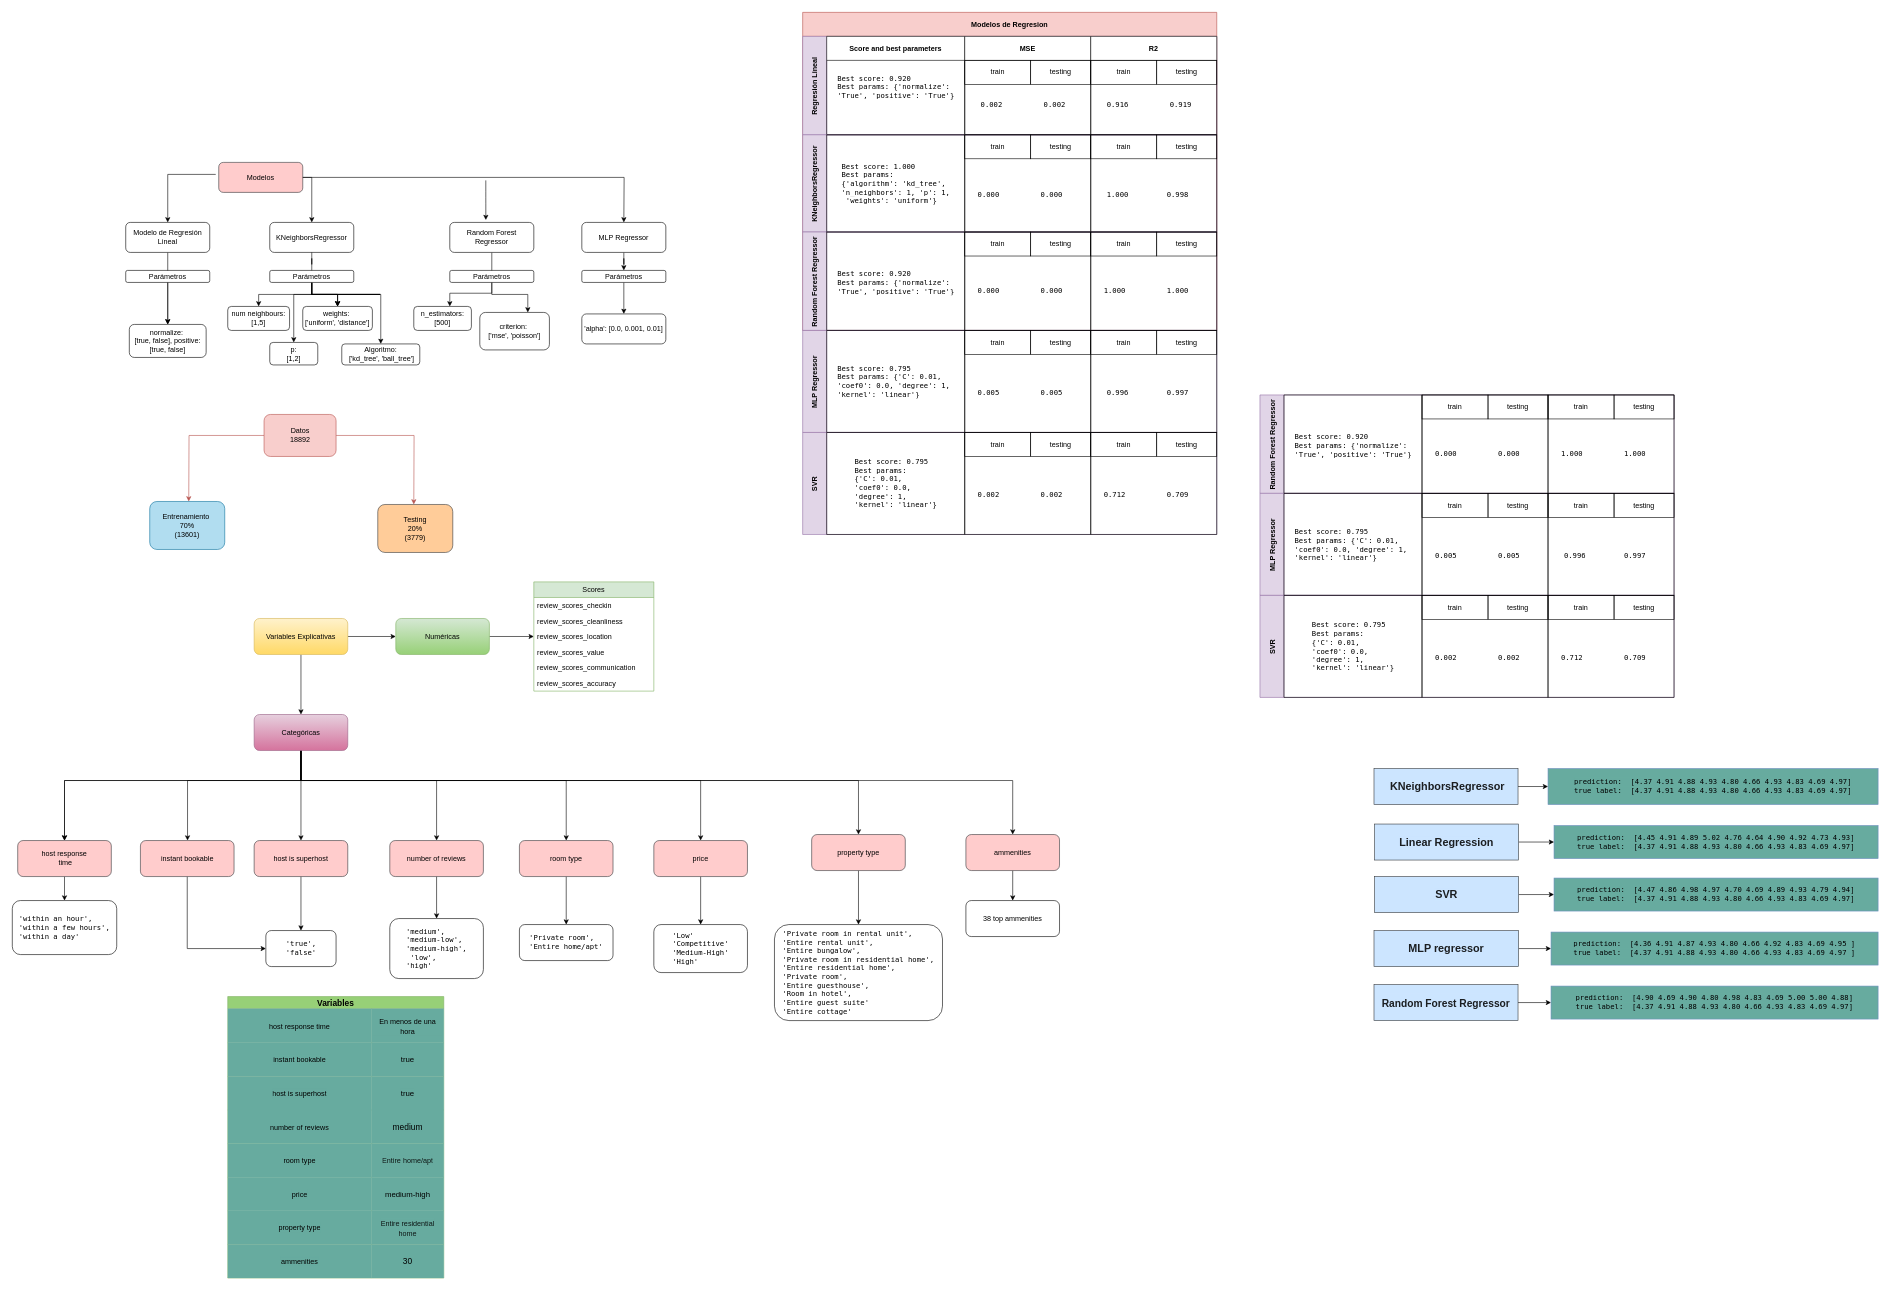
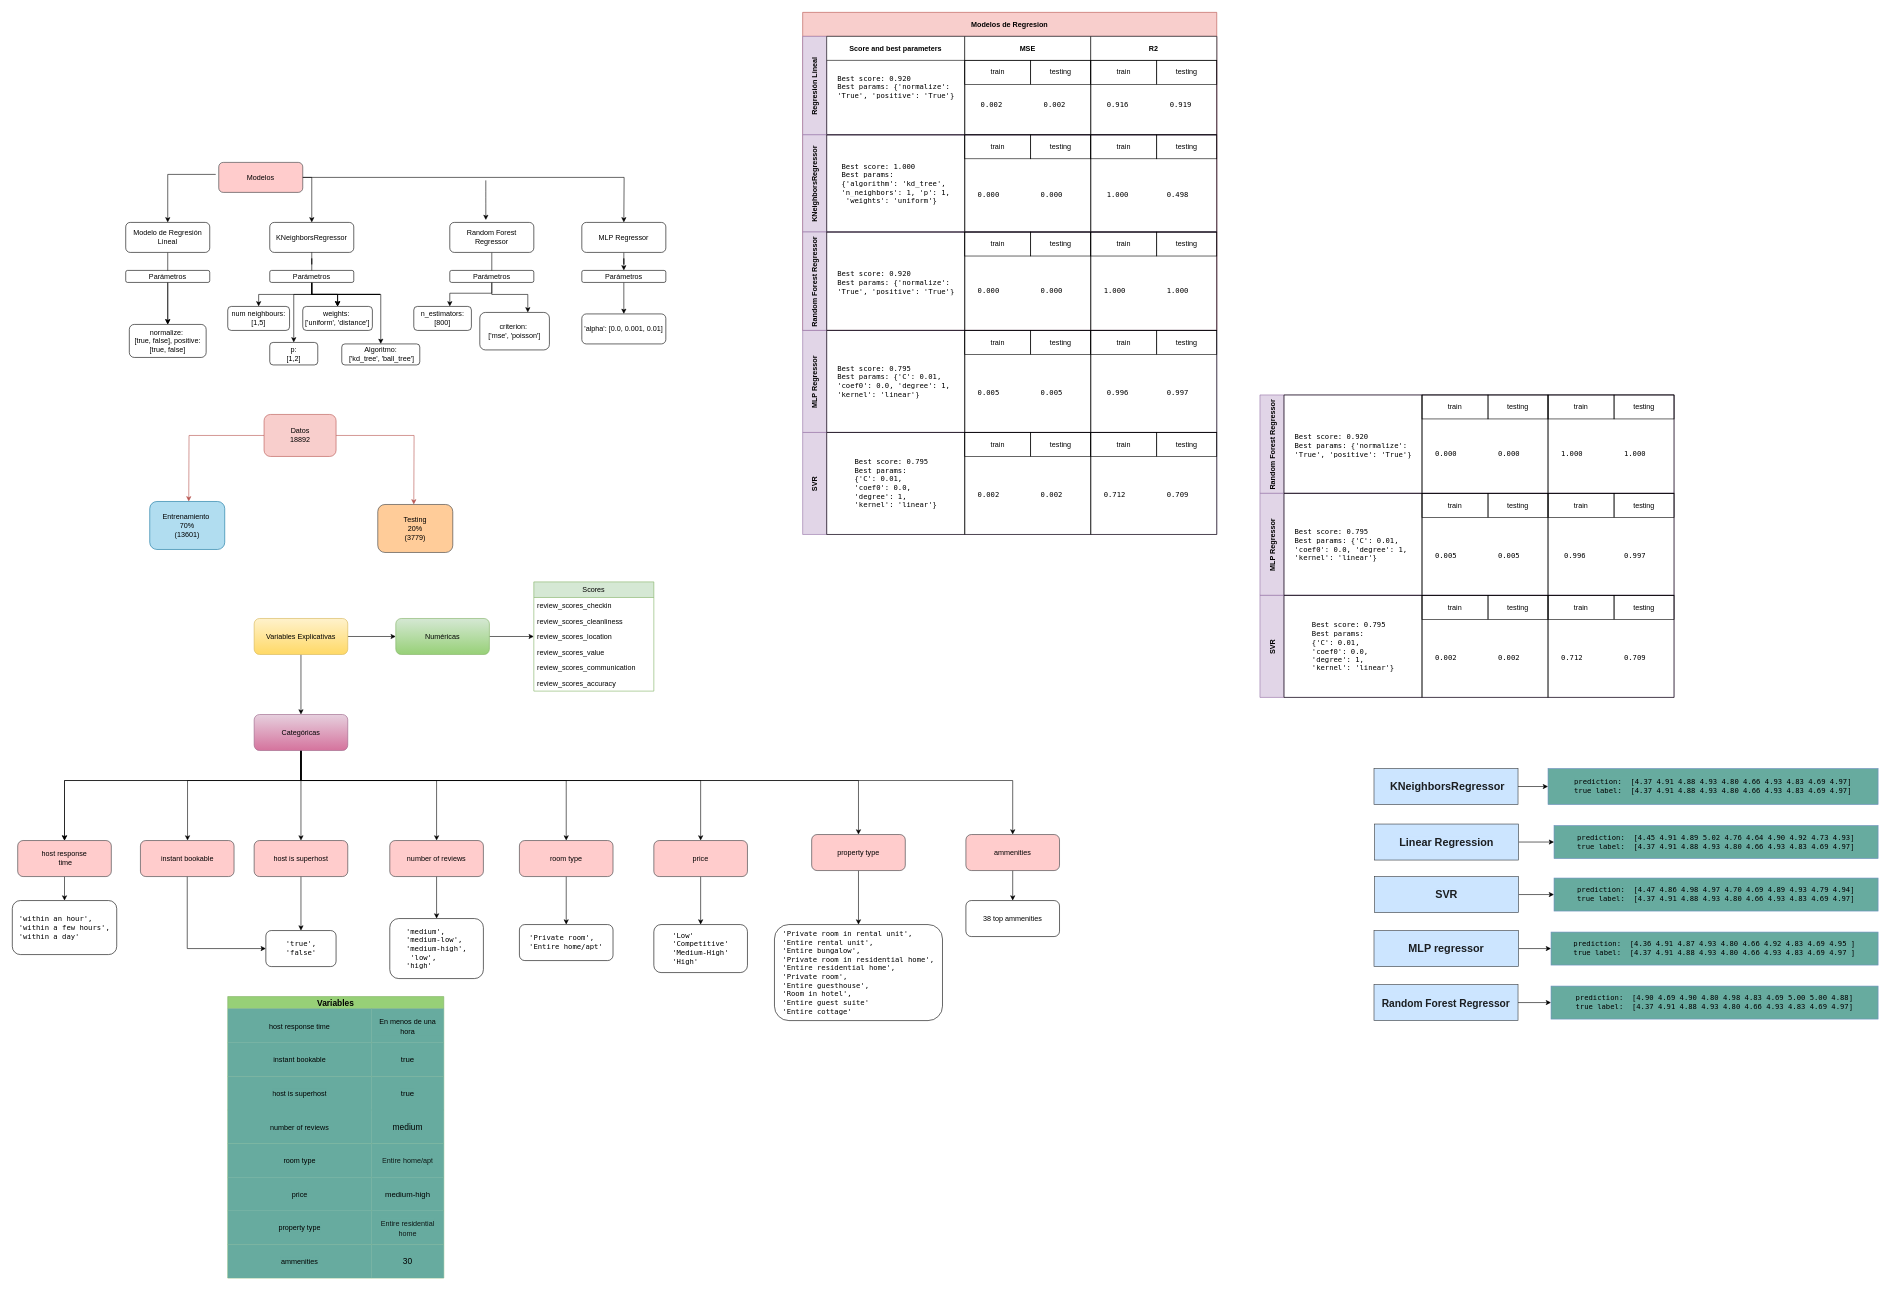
(1176, 195) -> (1176, 195)
(443, 318) -> (443, 318)
